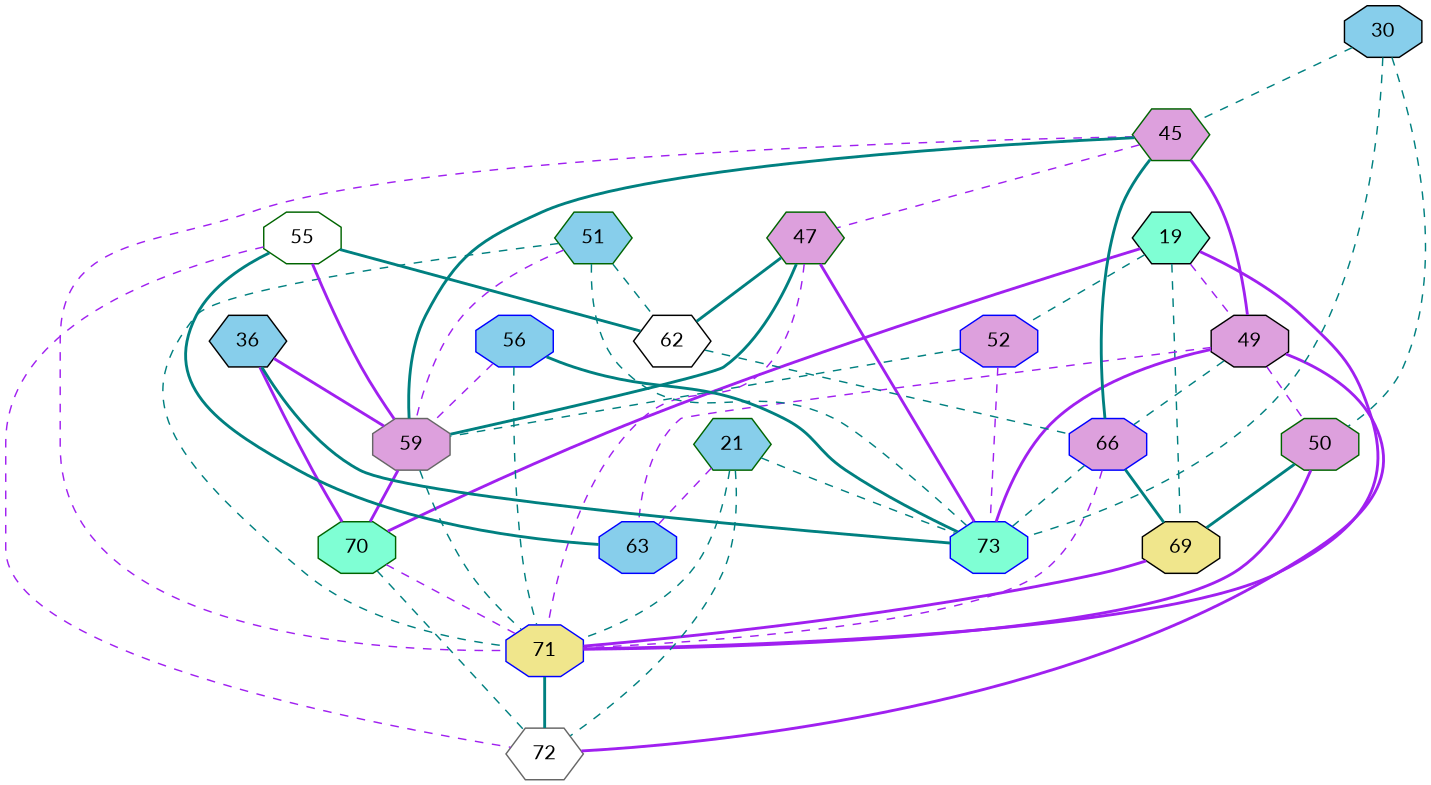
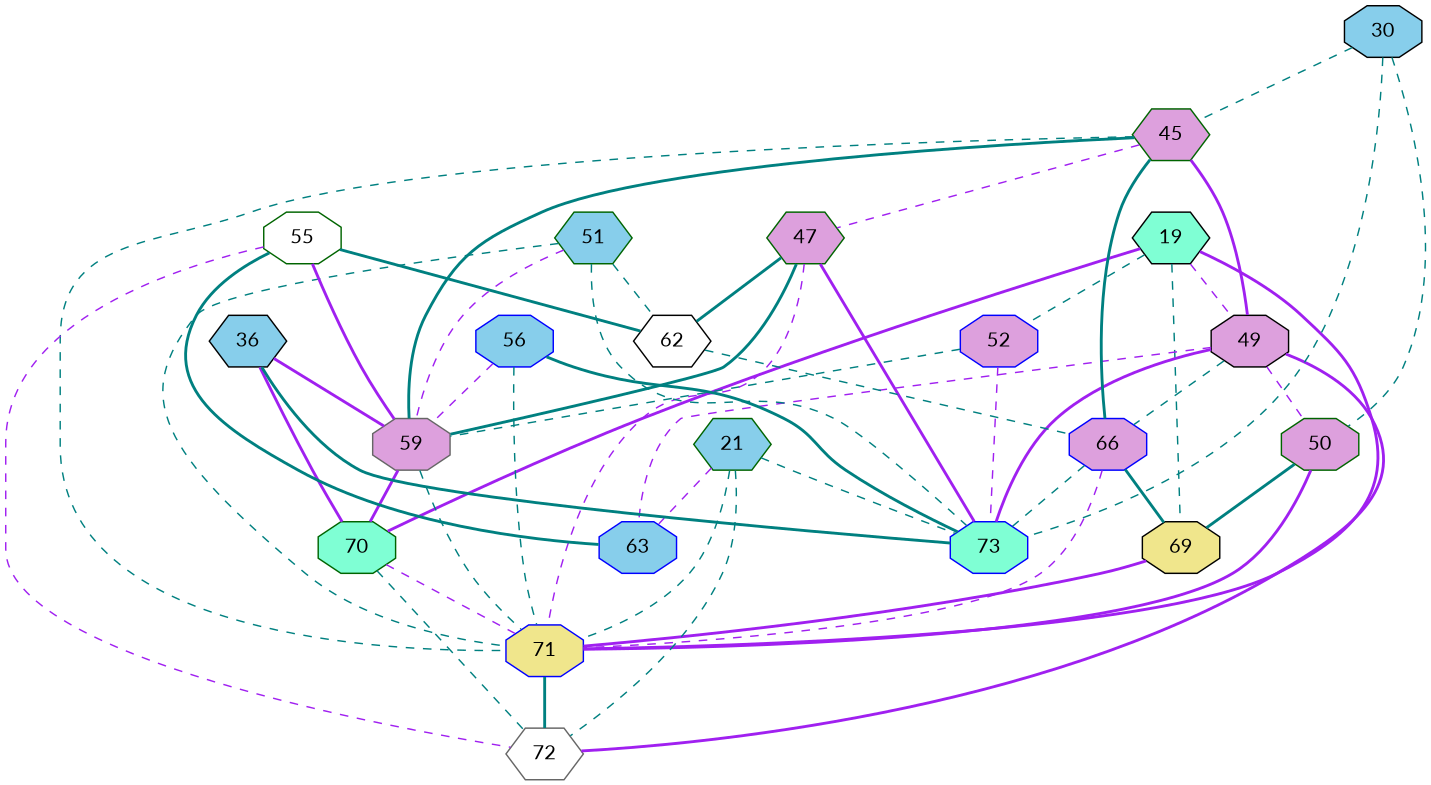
(247, 213) -> (247, 213)
